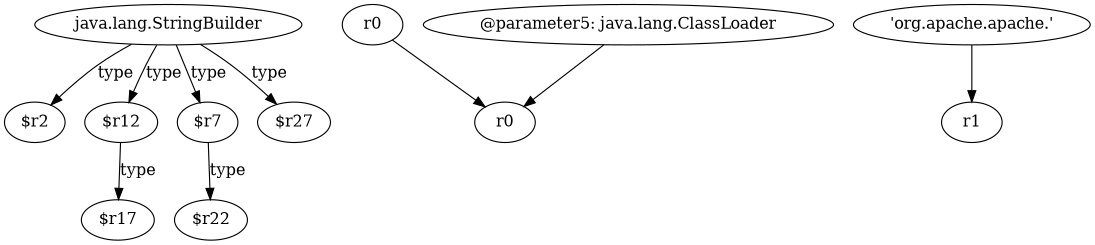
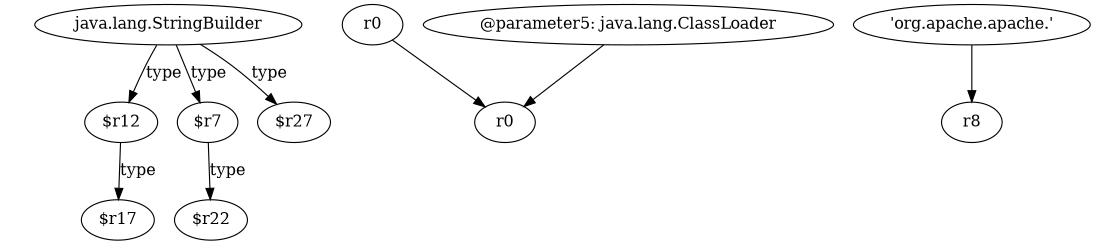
(35, 122) -> none
(972, 122) -> (972, 122)
